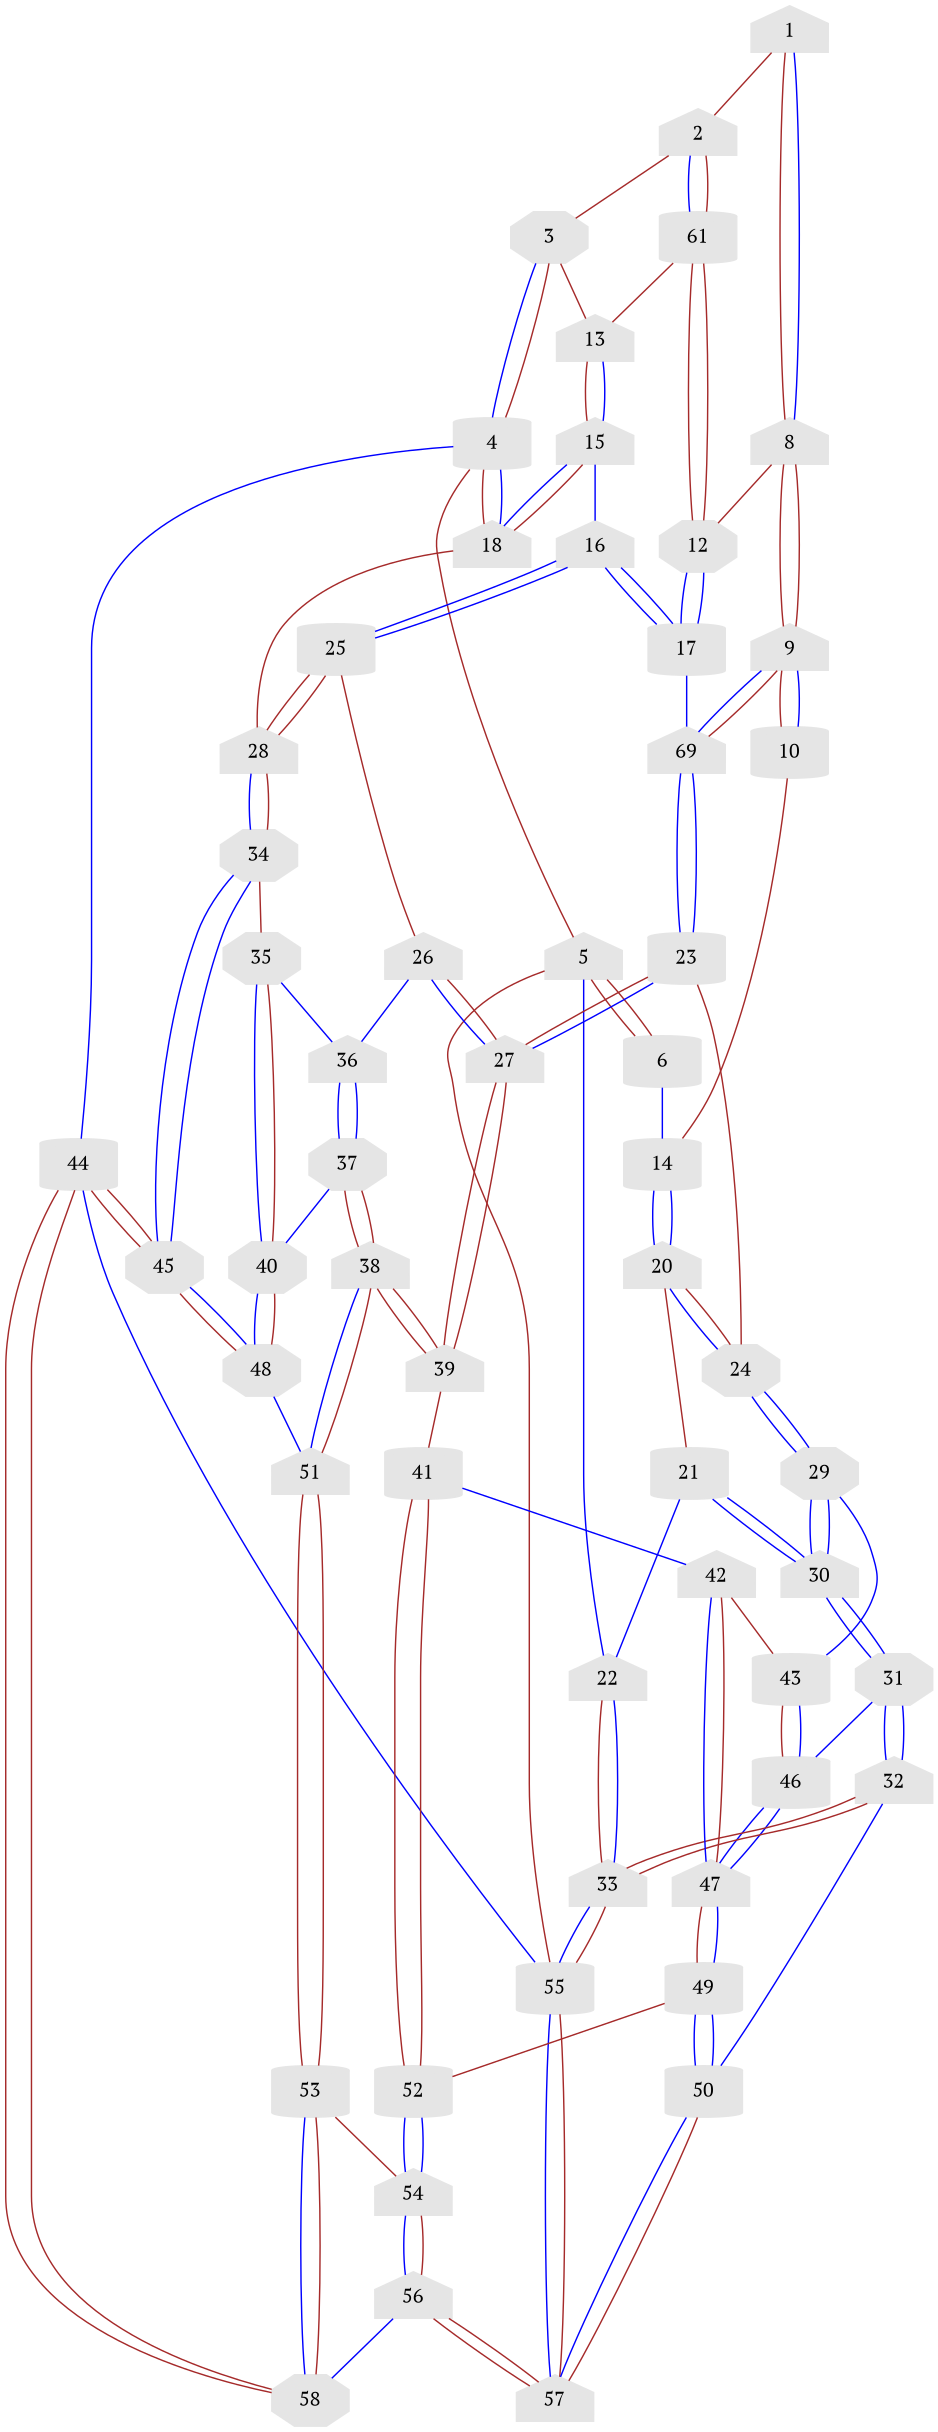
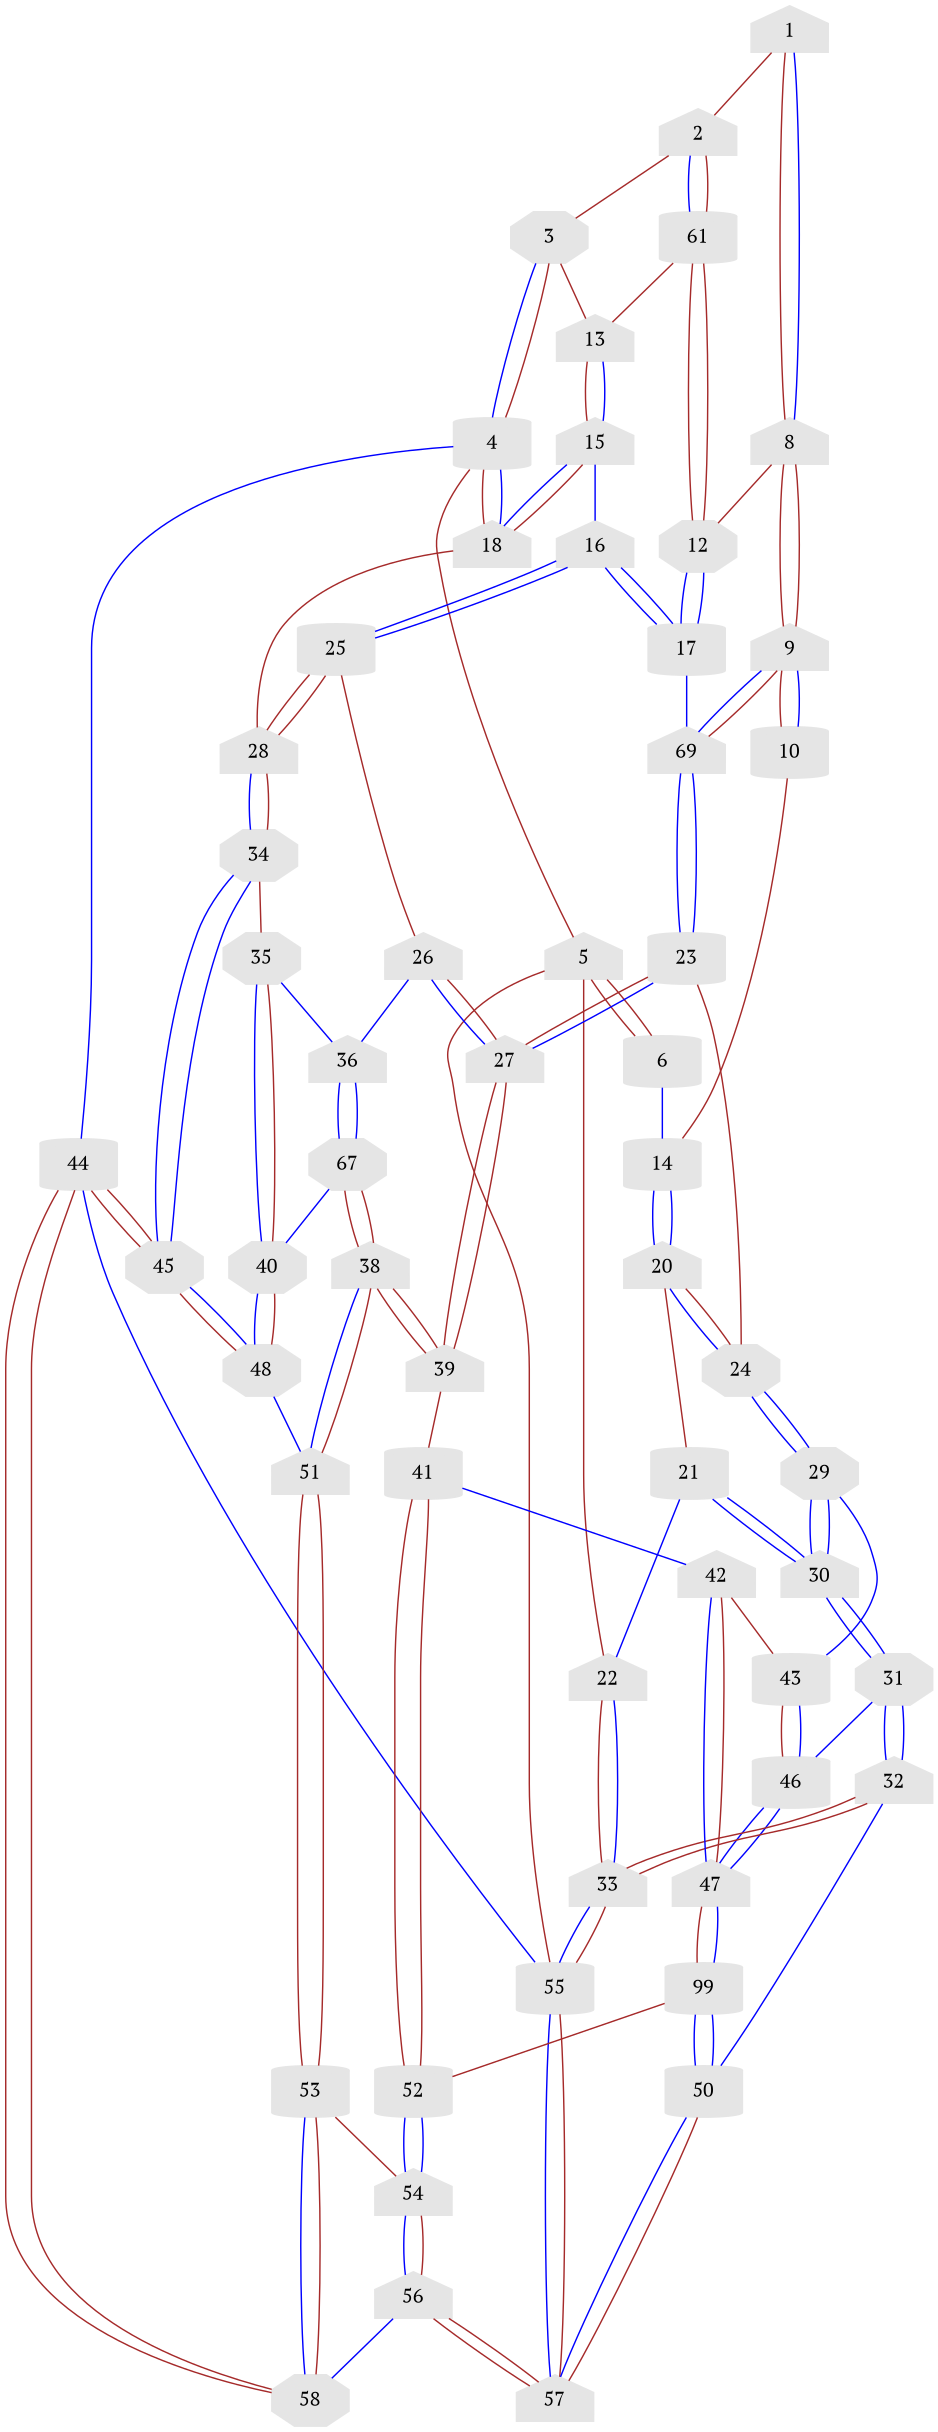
(348, 1164) -> (348, 1164)
(584, 1318) -> (584, 1318)
(704, 1988) -> (704, 1988)
